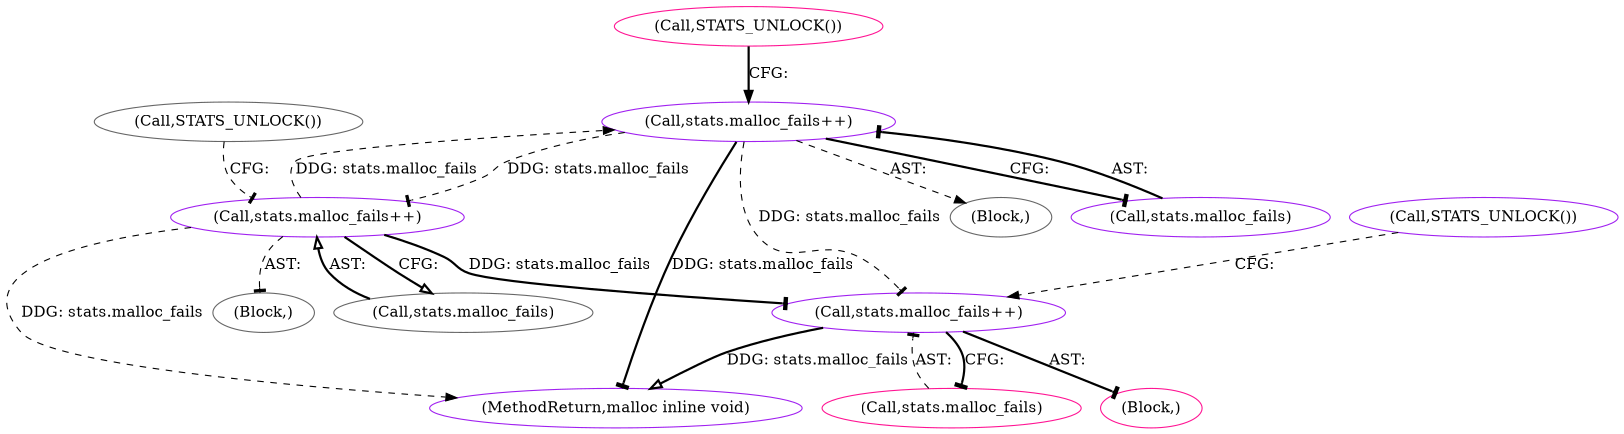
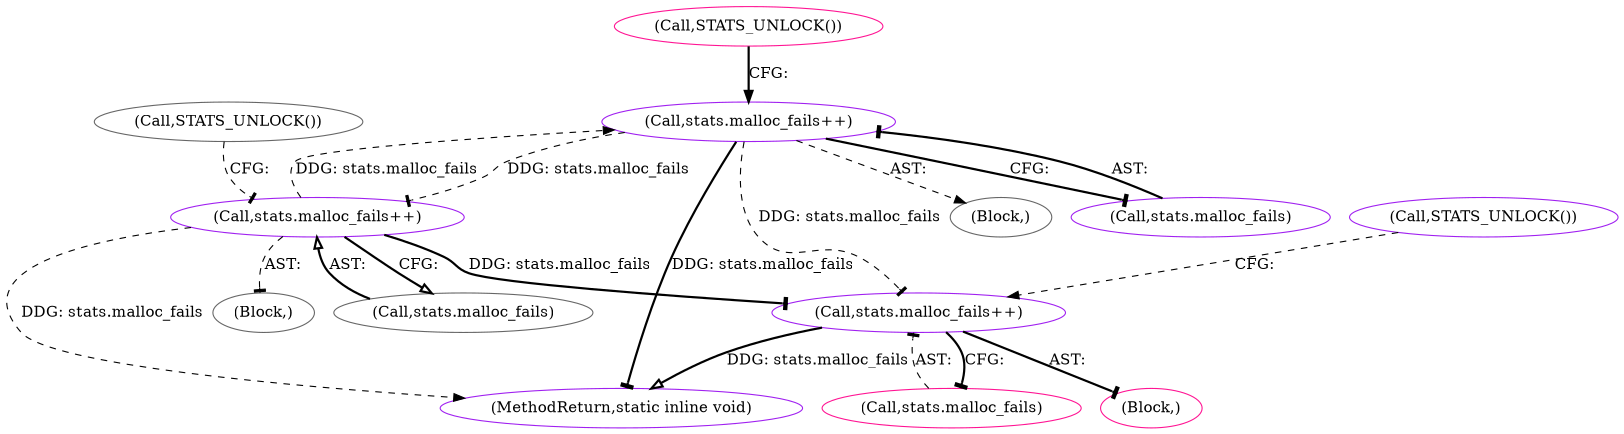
(616, 408) -> (621, 408)
